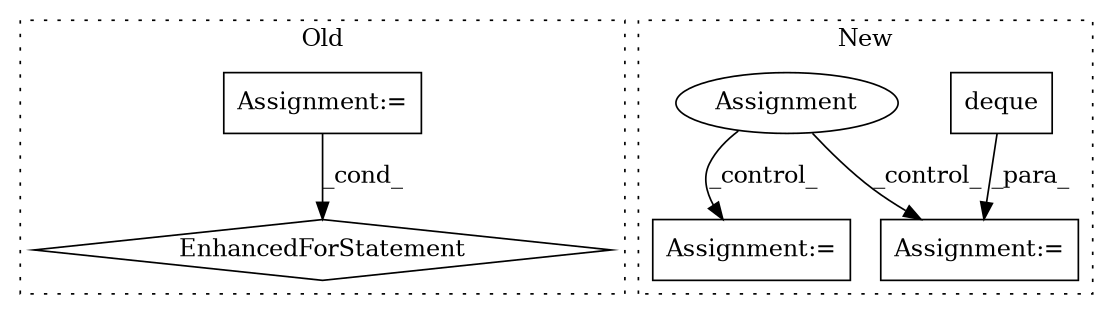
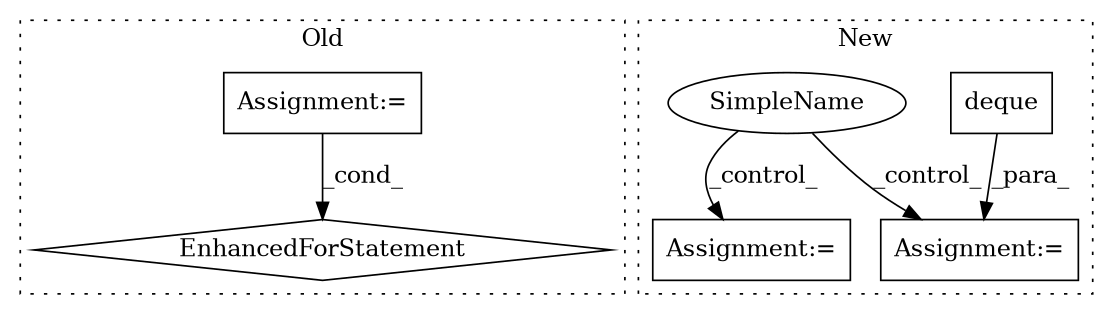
(787, 103) -> (787, 103)
